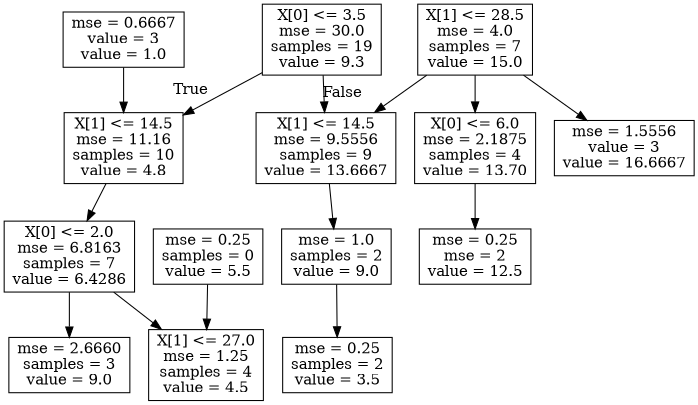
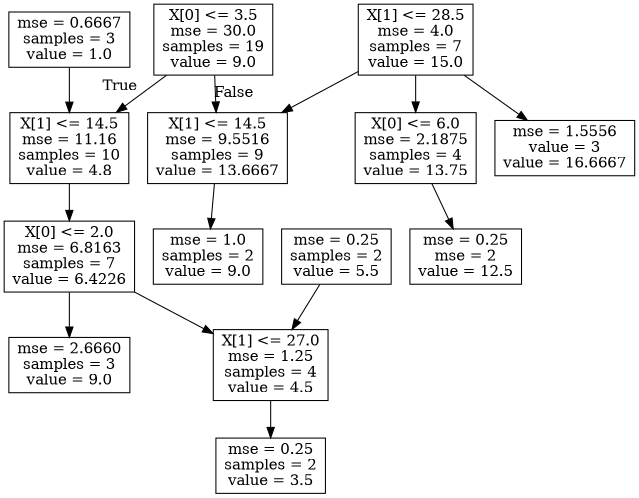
(124, 40) -> (69, 40)
(322, 40) -> (213, 40)
(326, 148) -> (217, 148)
(475, 148) -> (416, 148)
(69, 257) -> (69, 257)
(208, 257) -> (336, 257)
(337, 305) -> (271, 414)
